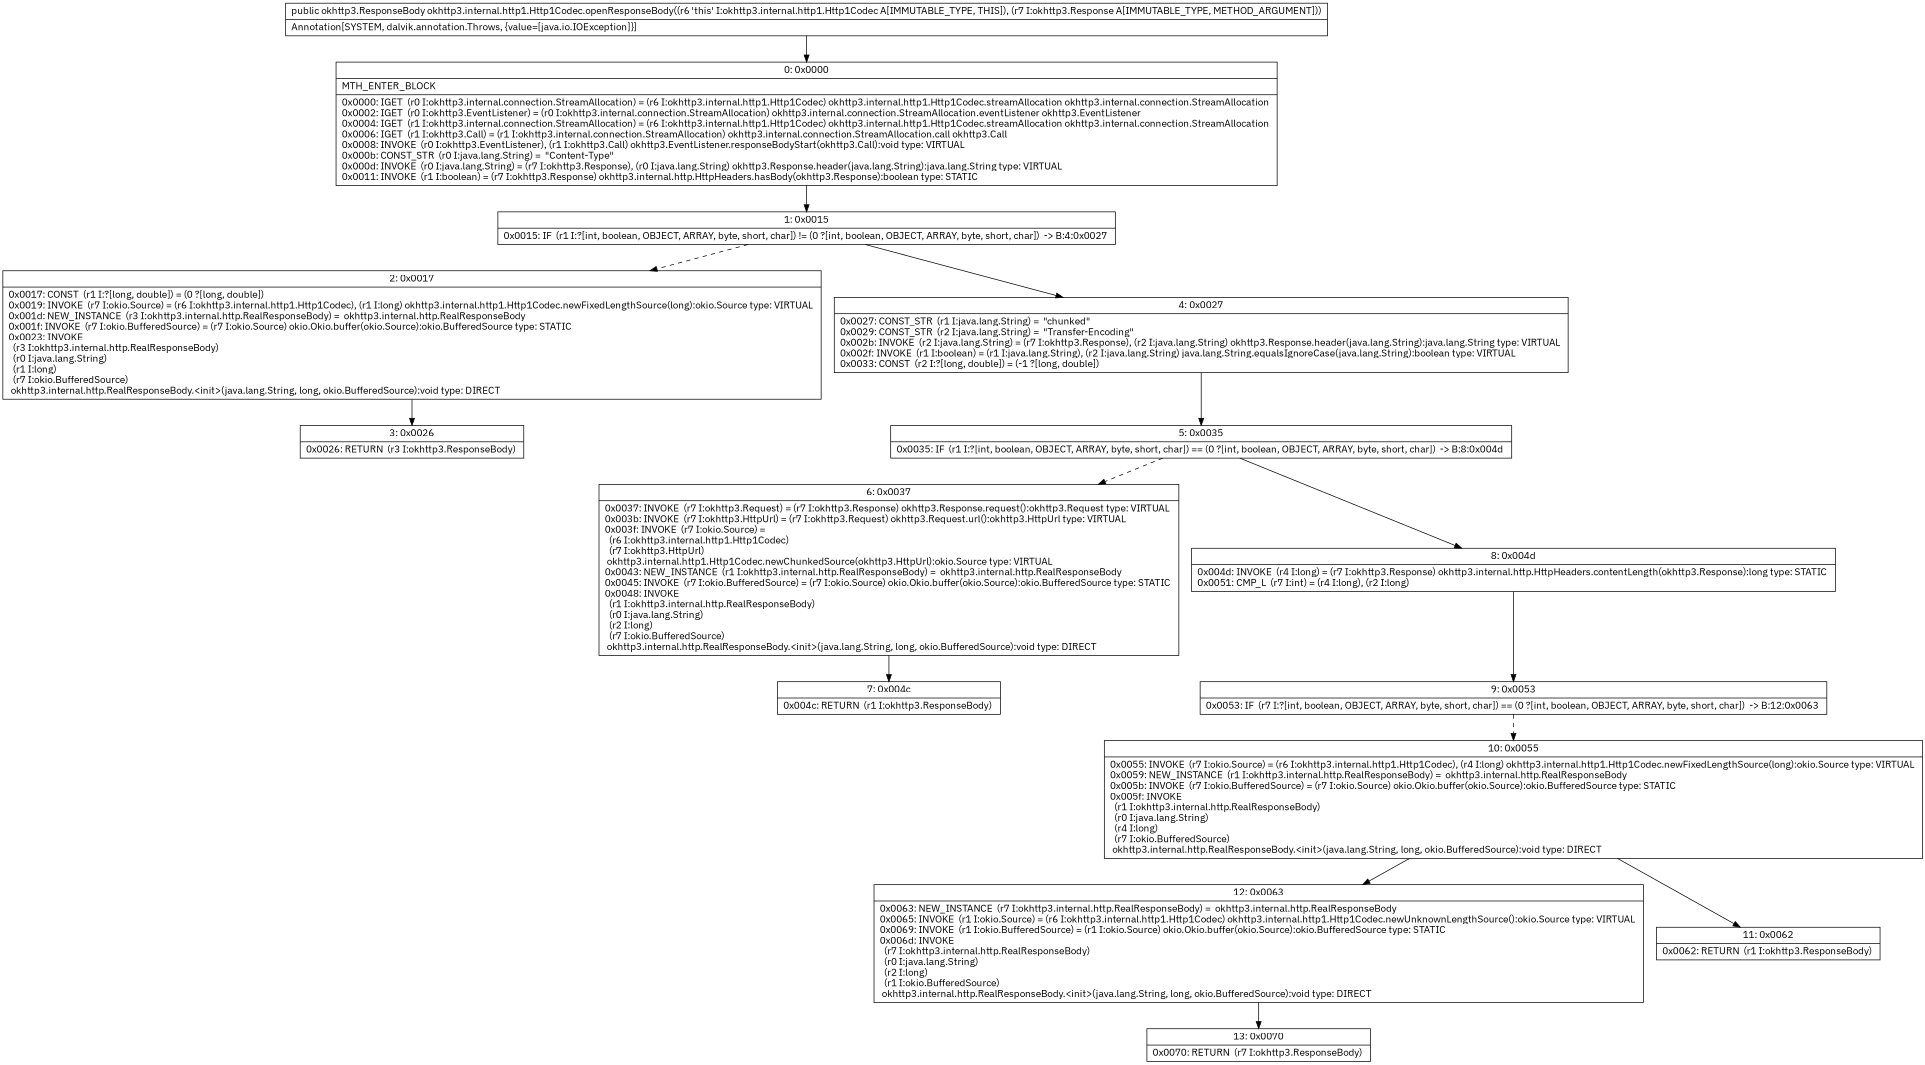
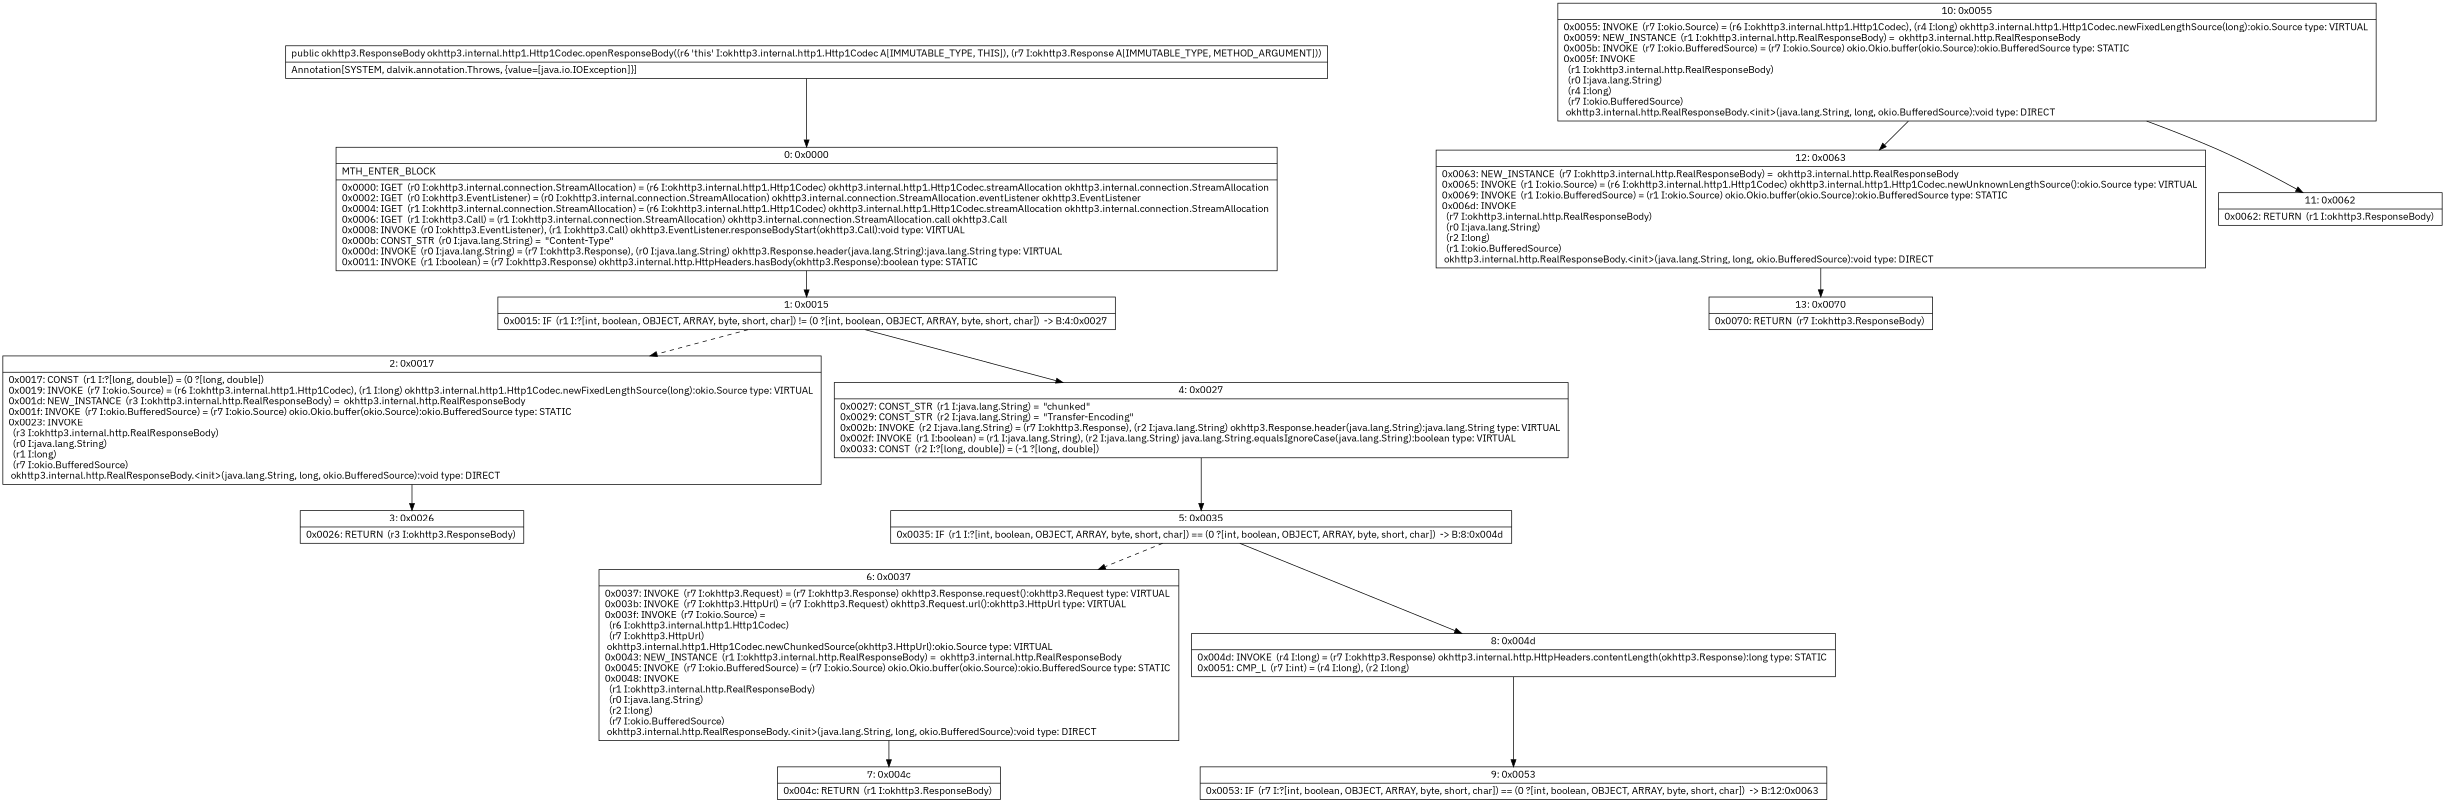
(1513, 724) -> none
